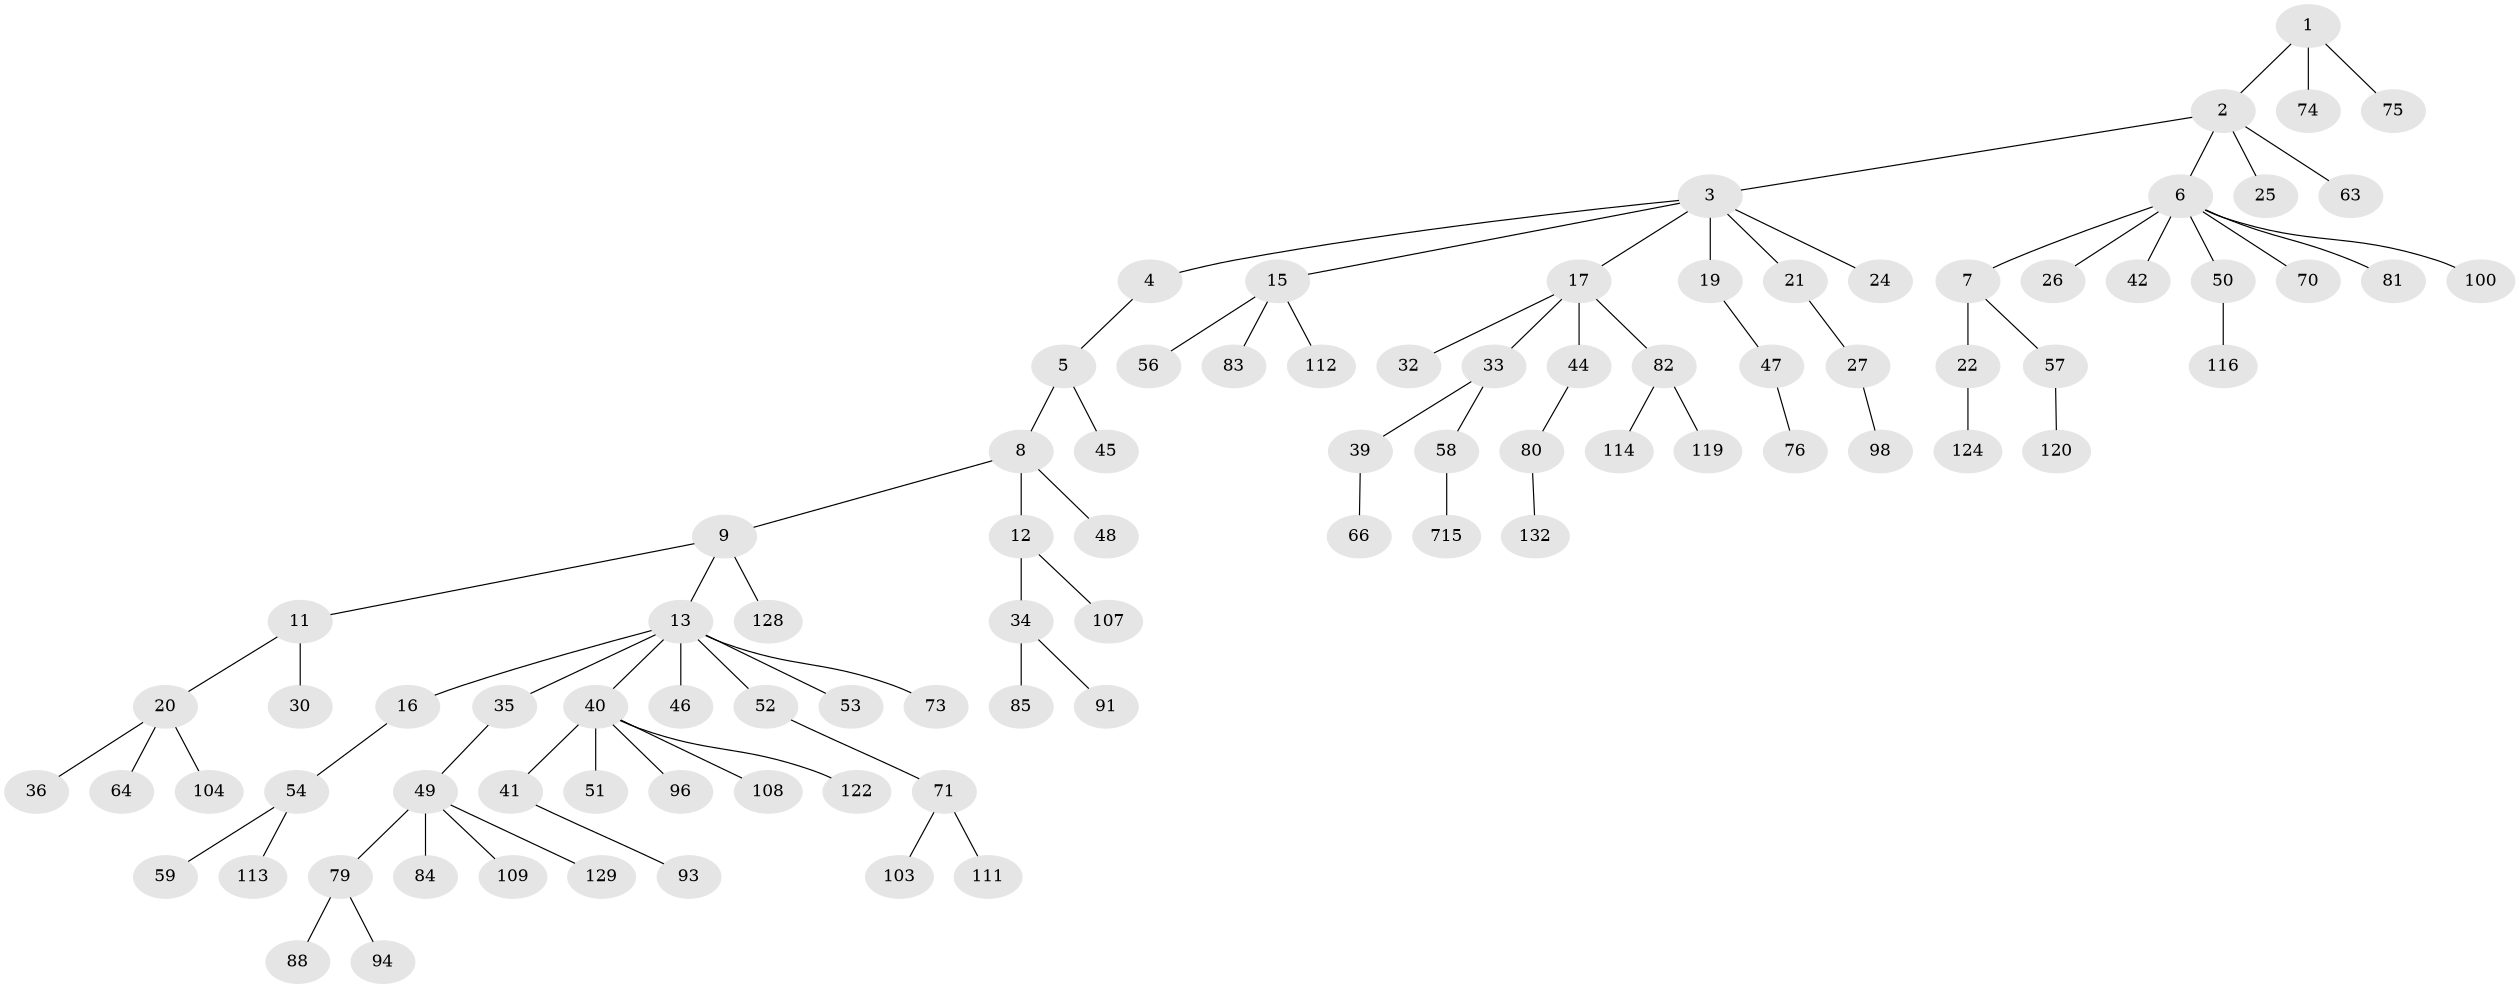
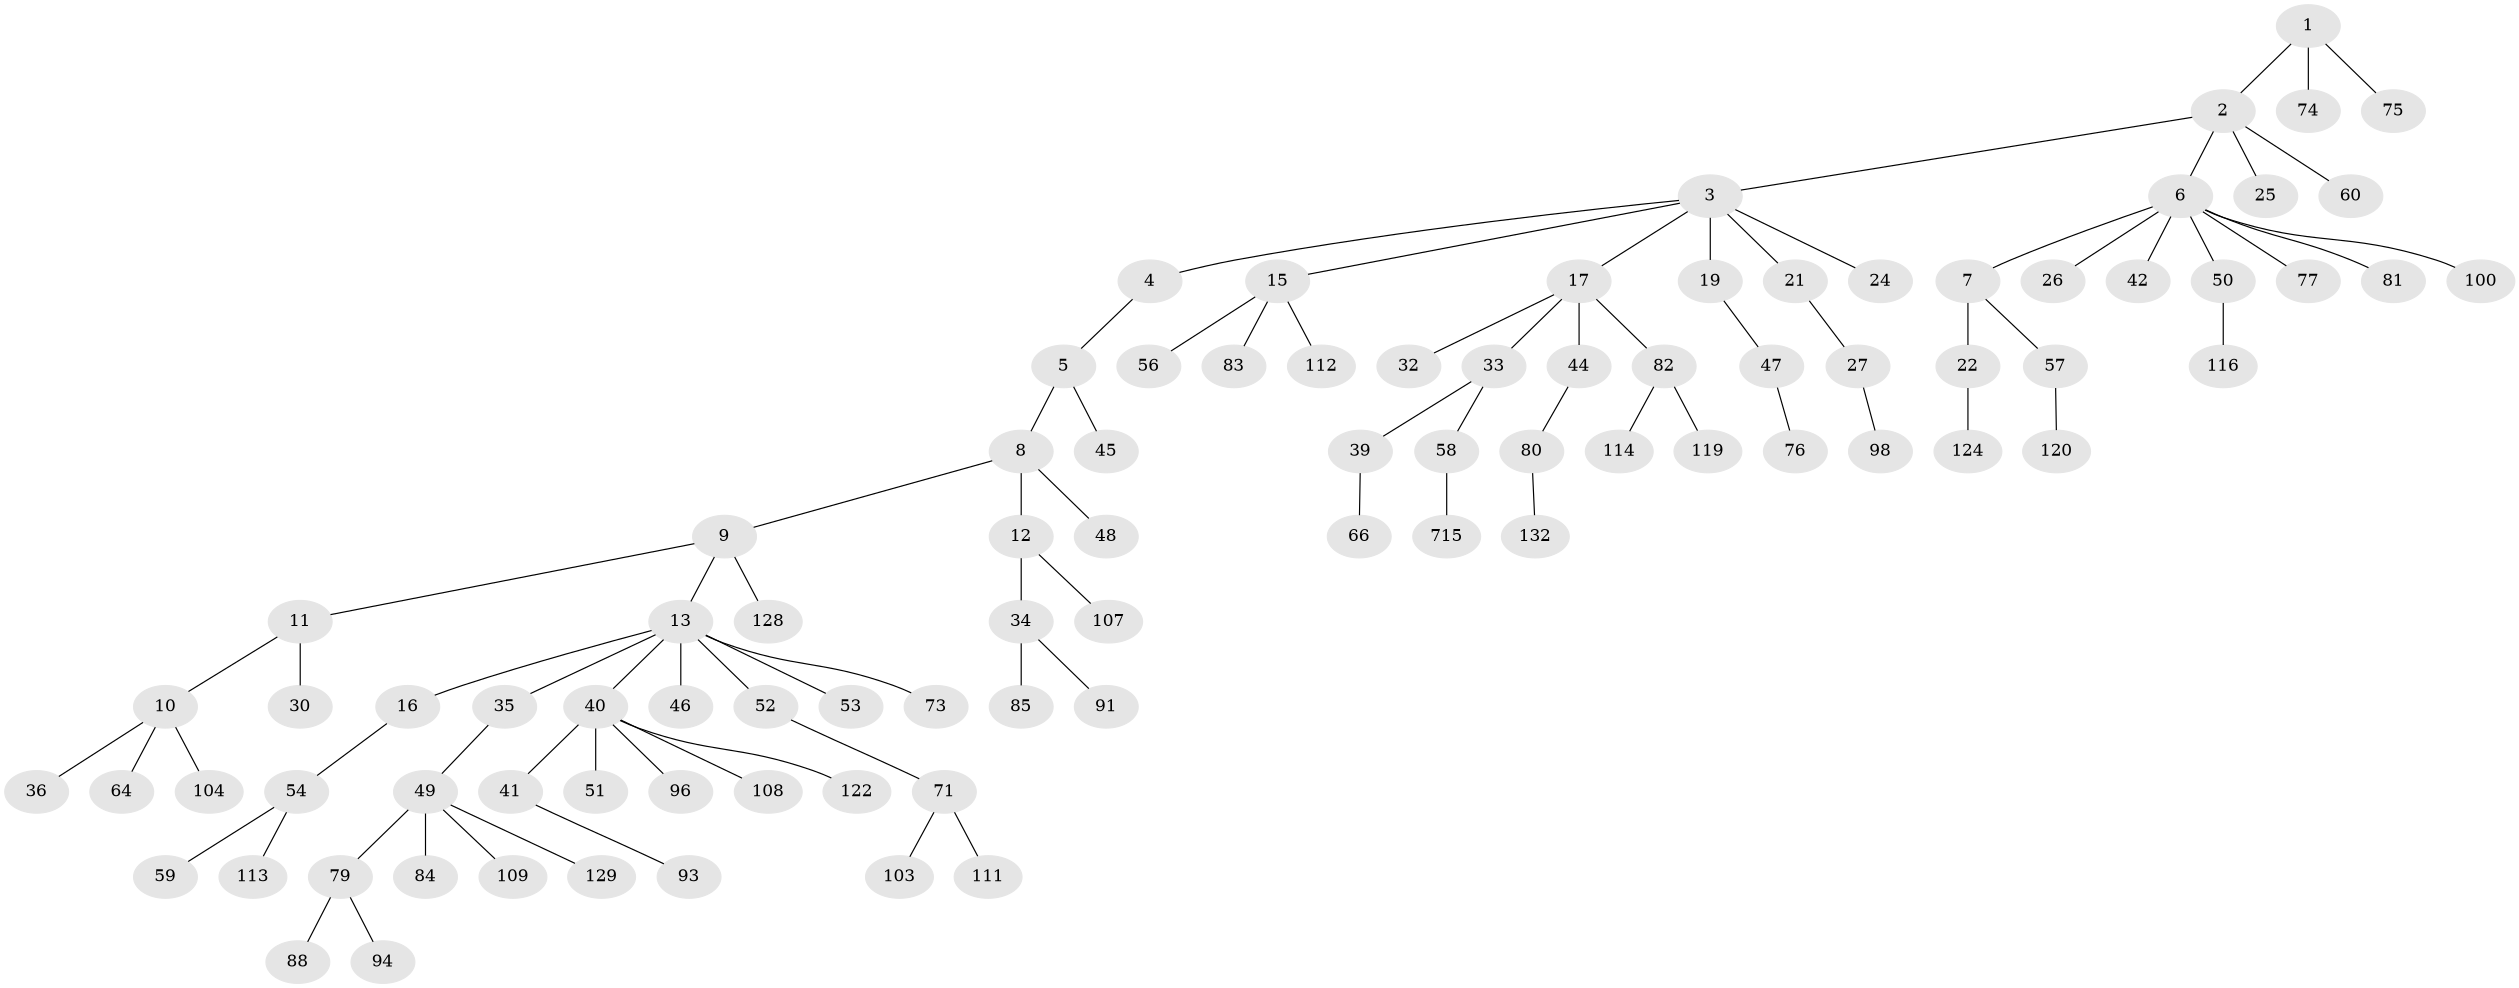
(2351, 196) -> (2351, 196)
(2308, 281) -> (2308, 281)
(165, 707) -> (165, 707)
